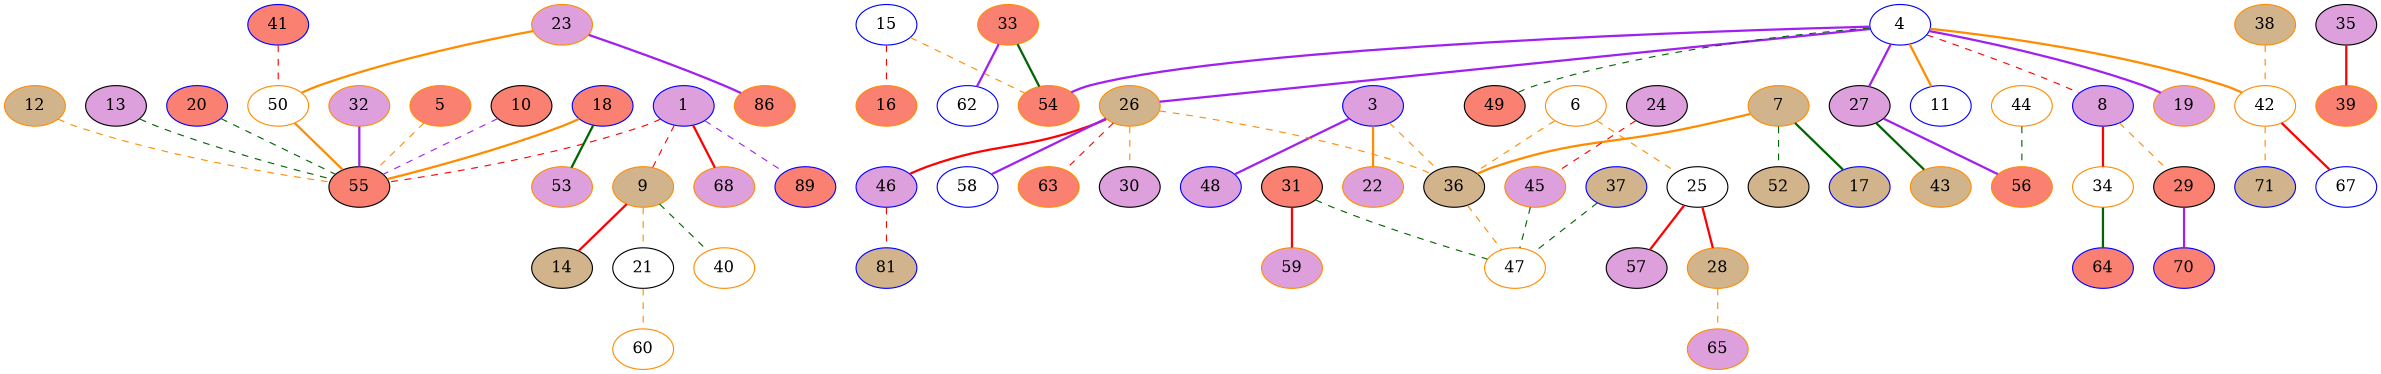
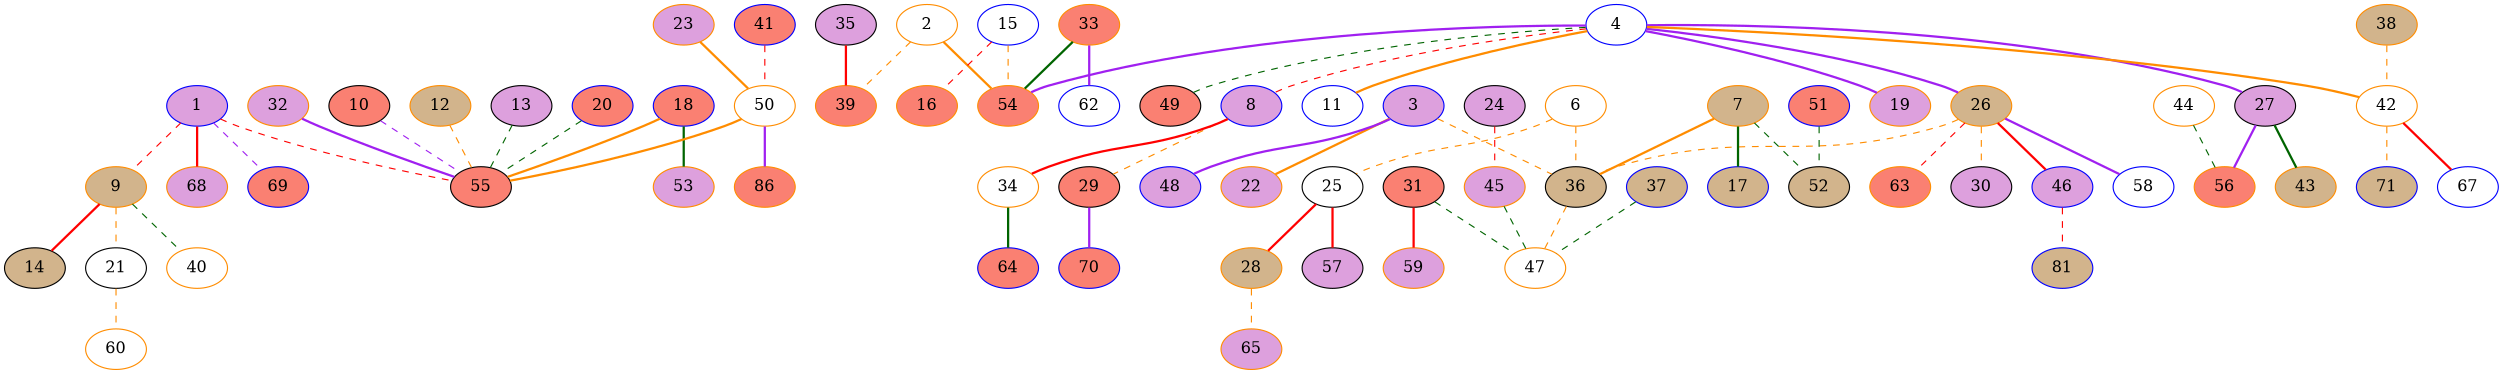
none -> (927, 25)
(665, 62) -> (765, 147)
(440, 106) -> none
none -> (1819, 106)
(805, 187) -> (278, 187)
